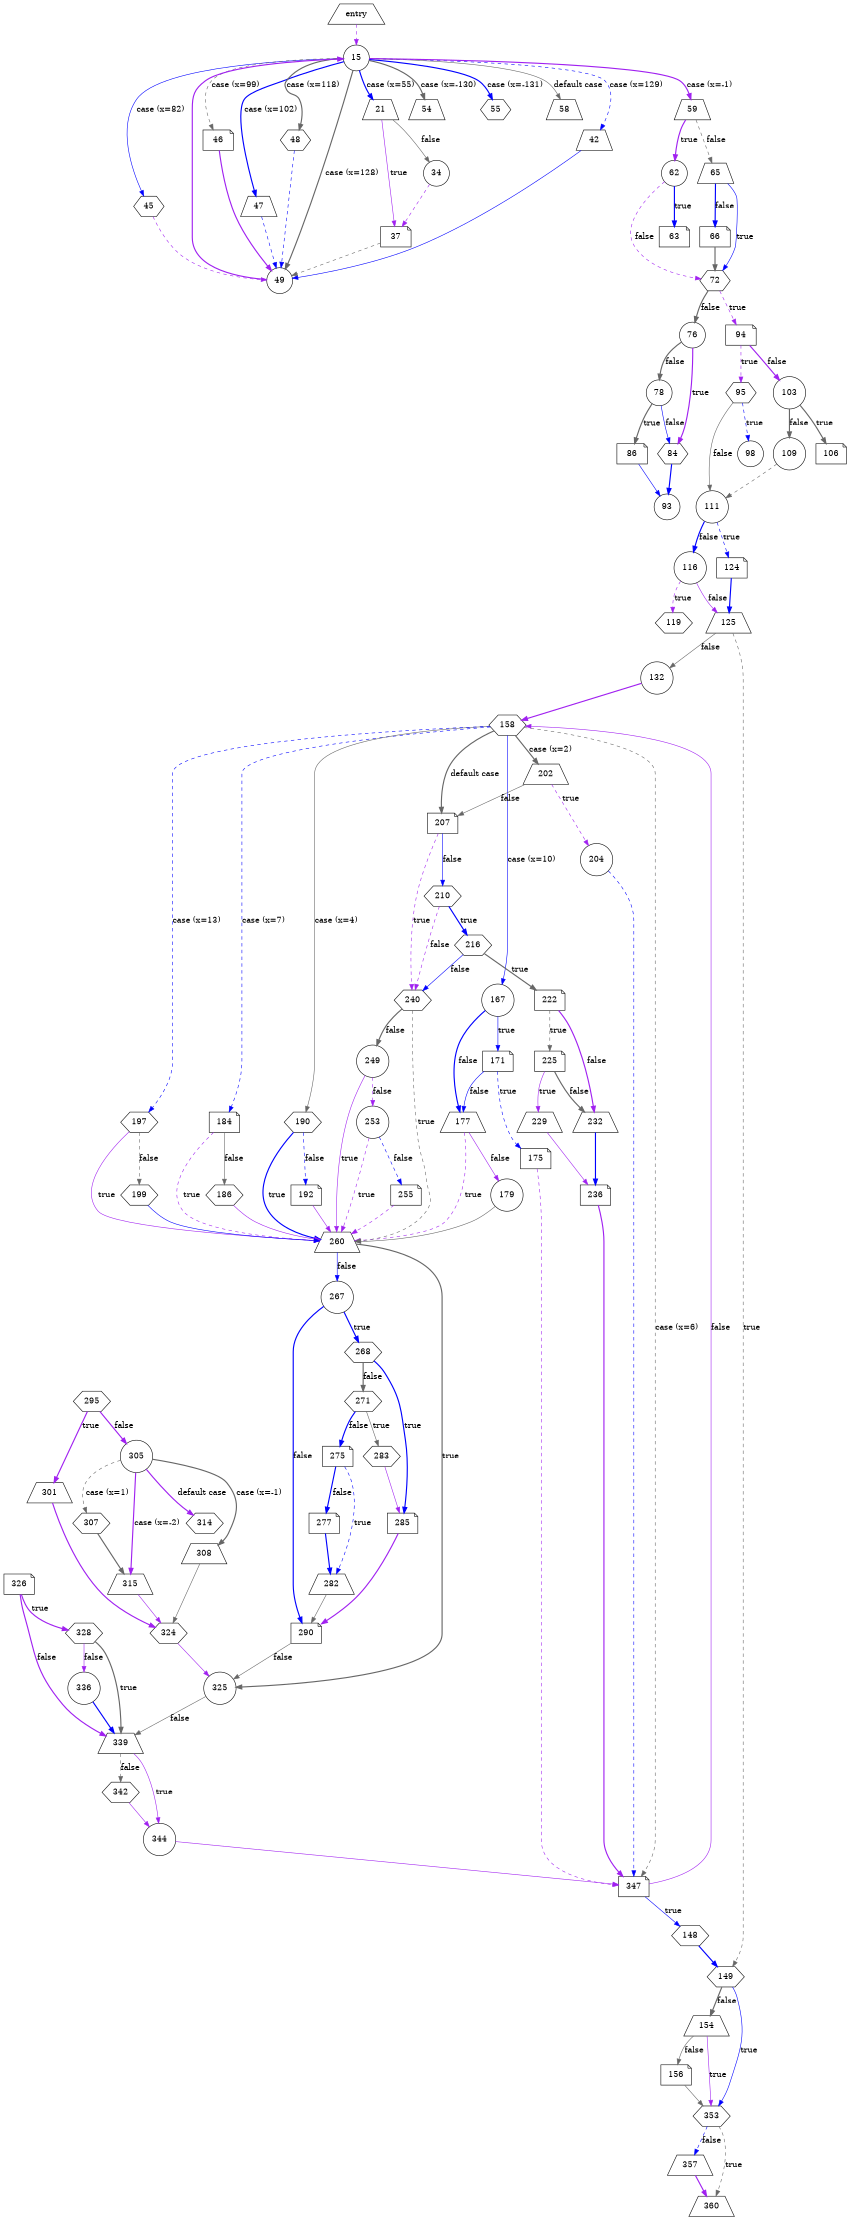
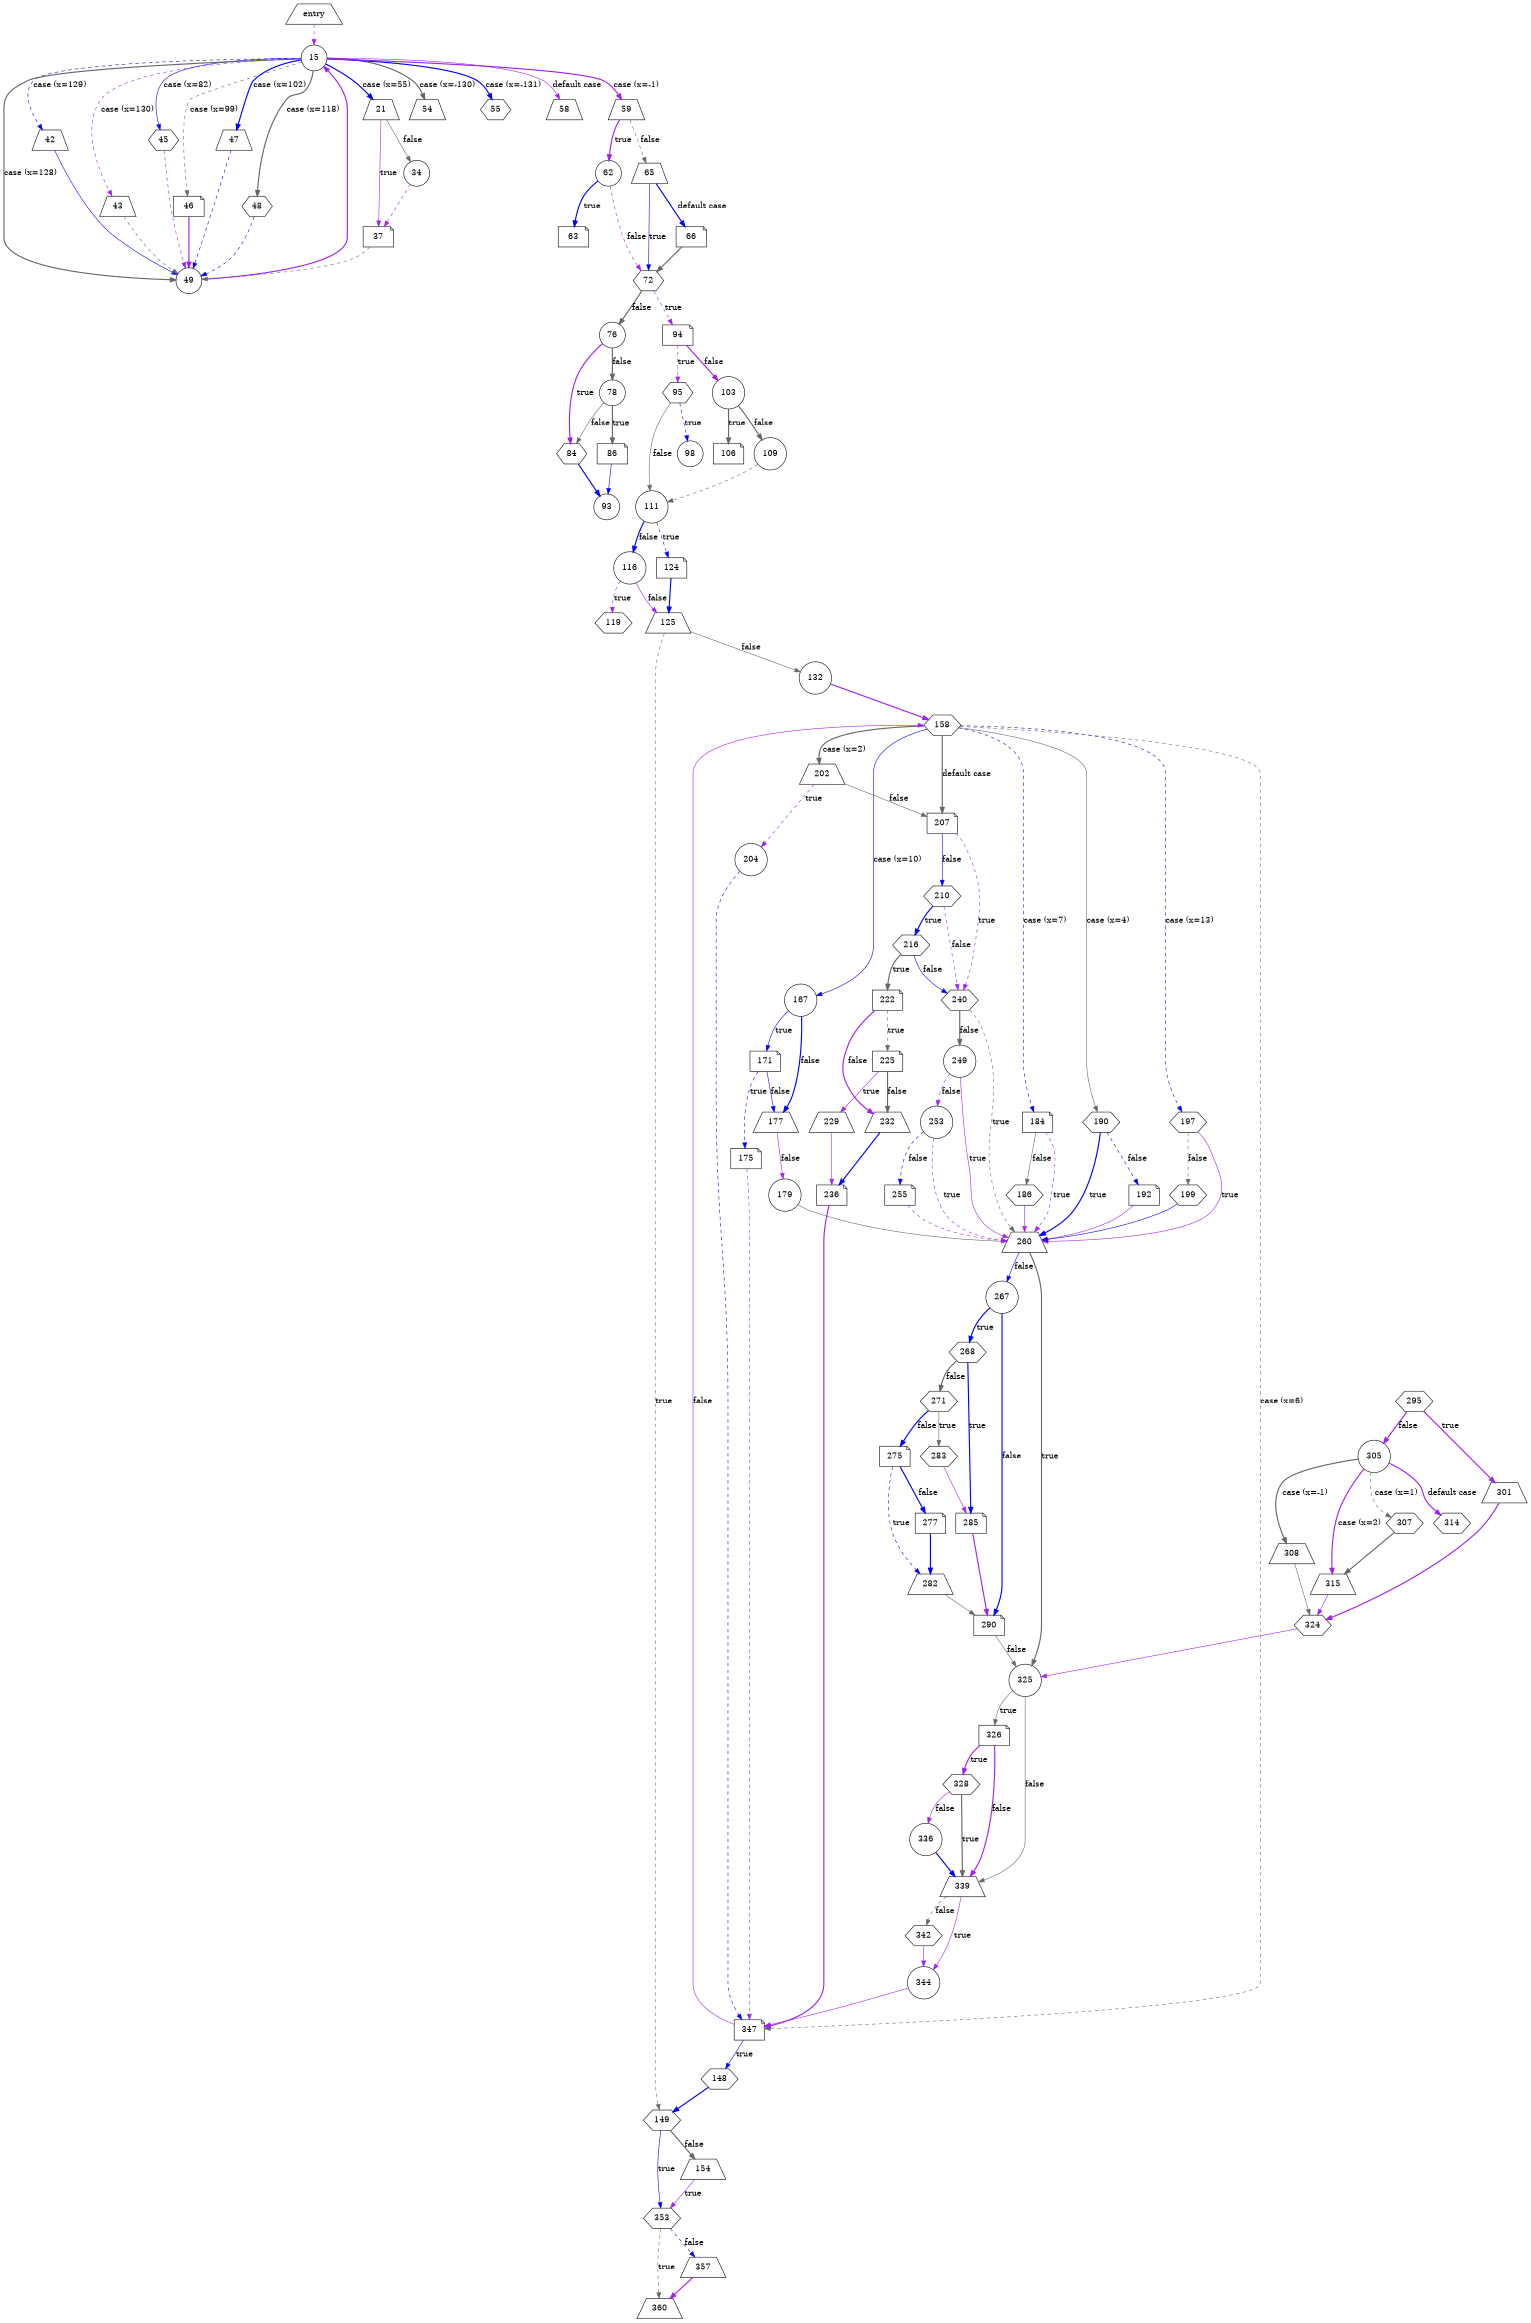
(487, 66) -> (446, 62)
none -> (118, 206)
(725, 206) -> (702, 206)
(664, 422) -> (591, 420)
(447, 1219) -> none
(157, 1523) -> (1360, 1523)
none -> (1002, 1704)
(676, 2075) -> none
